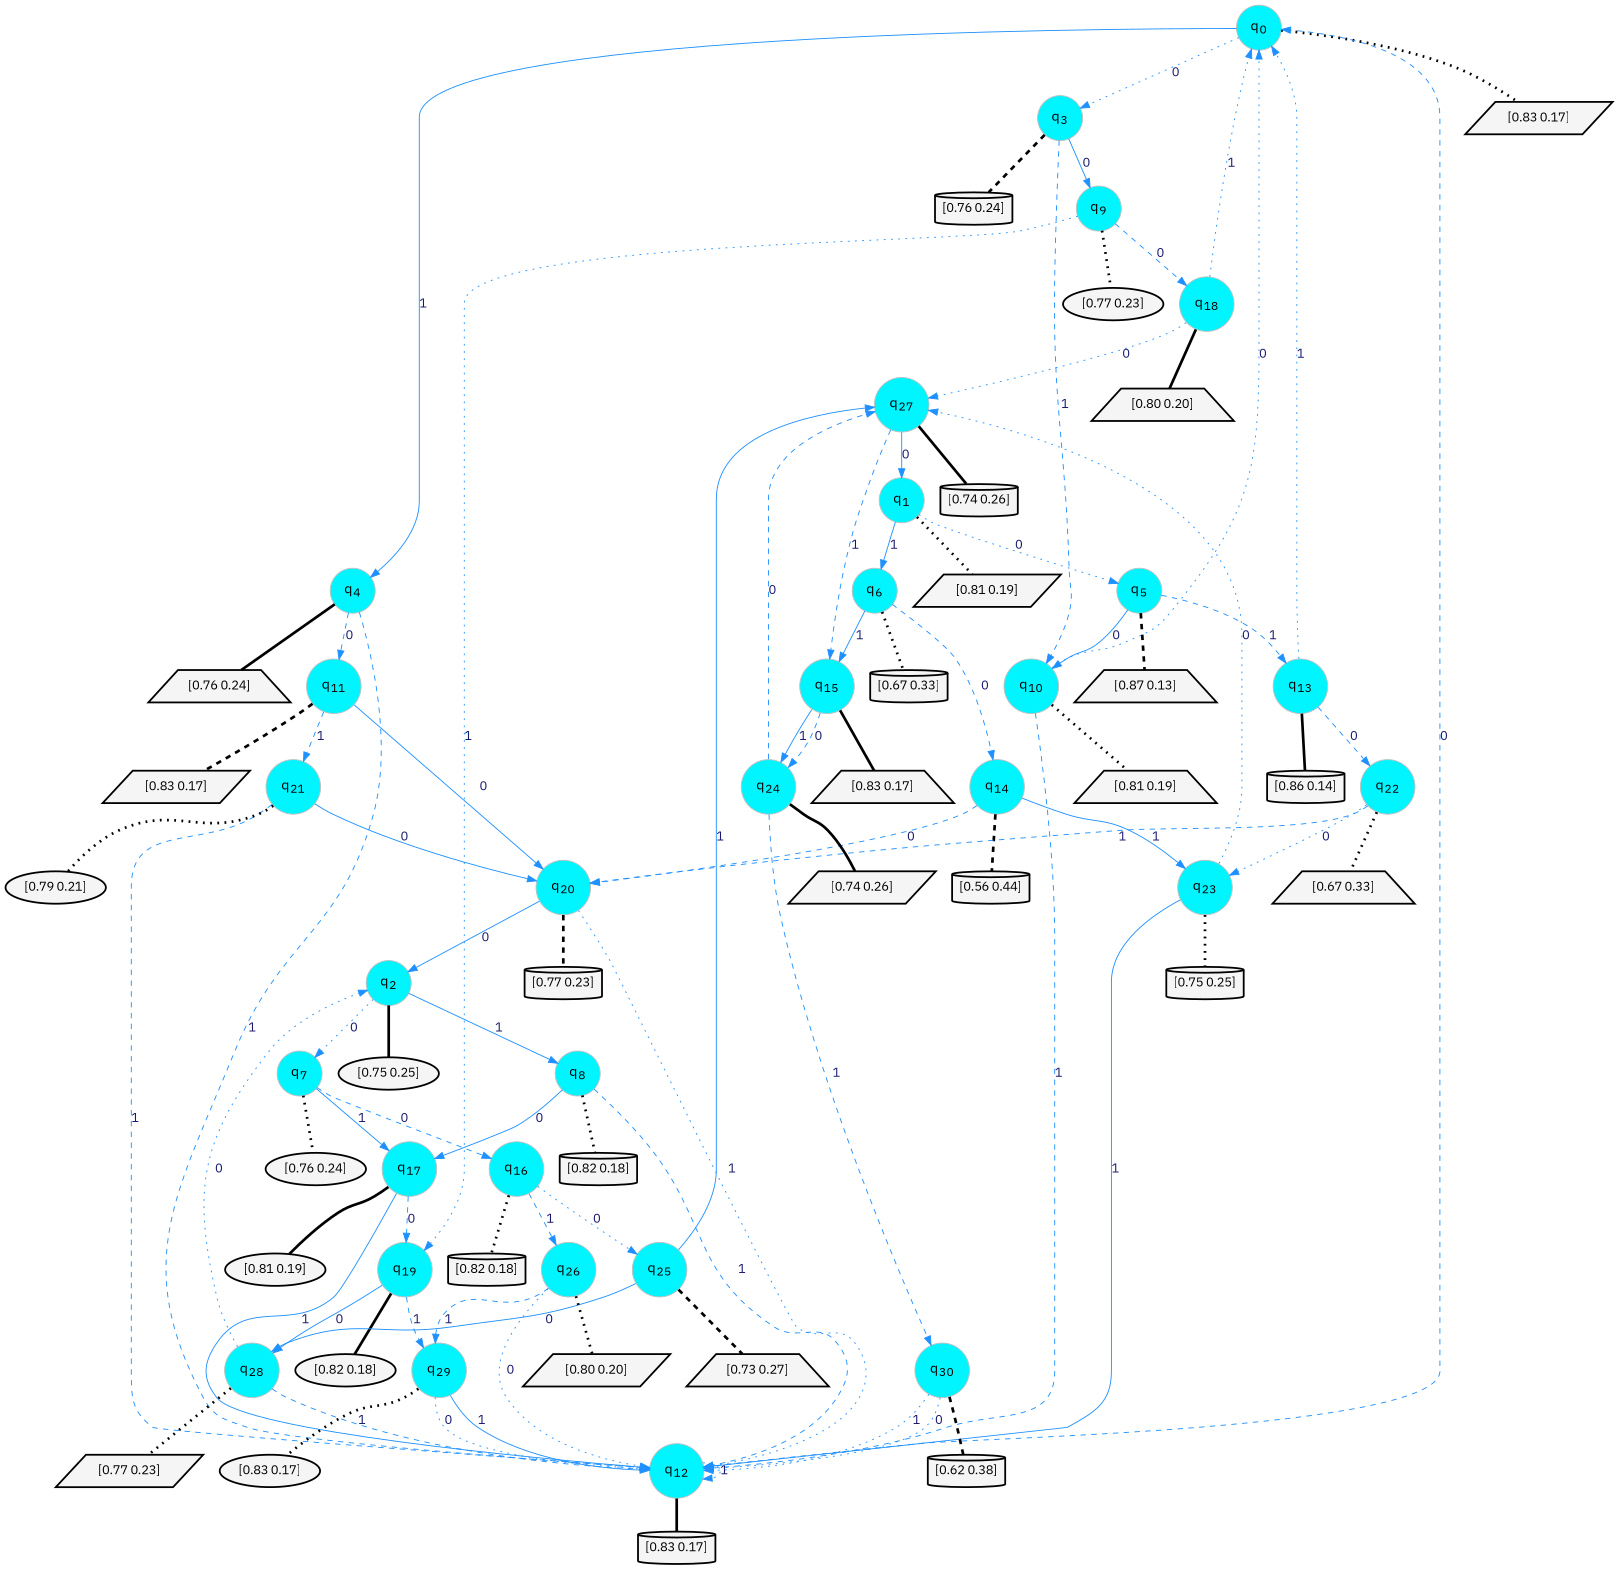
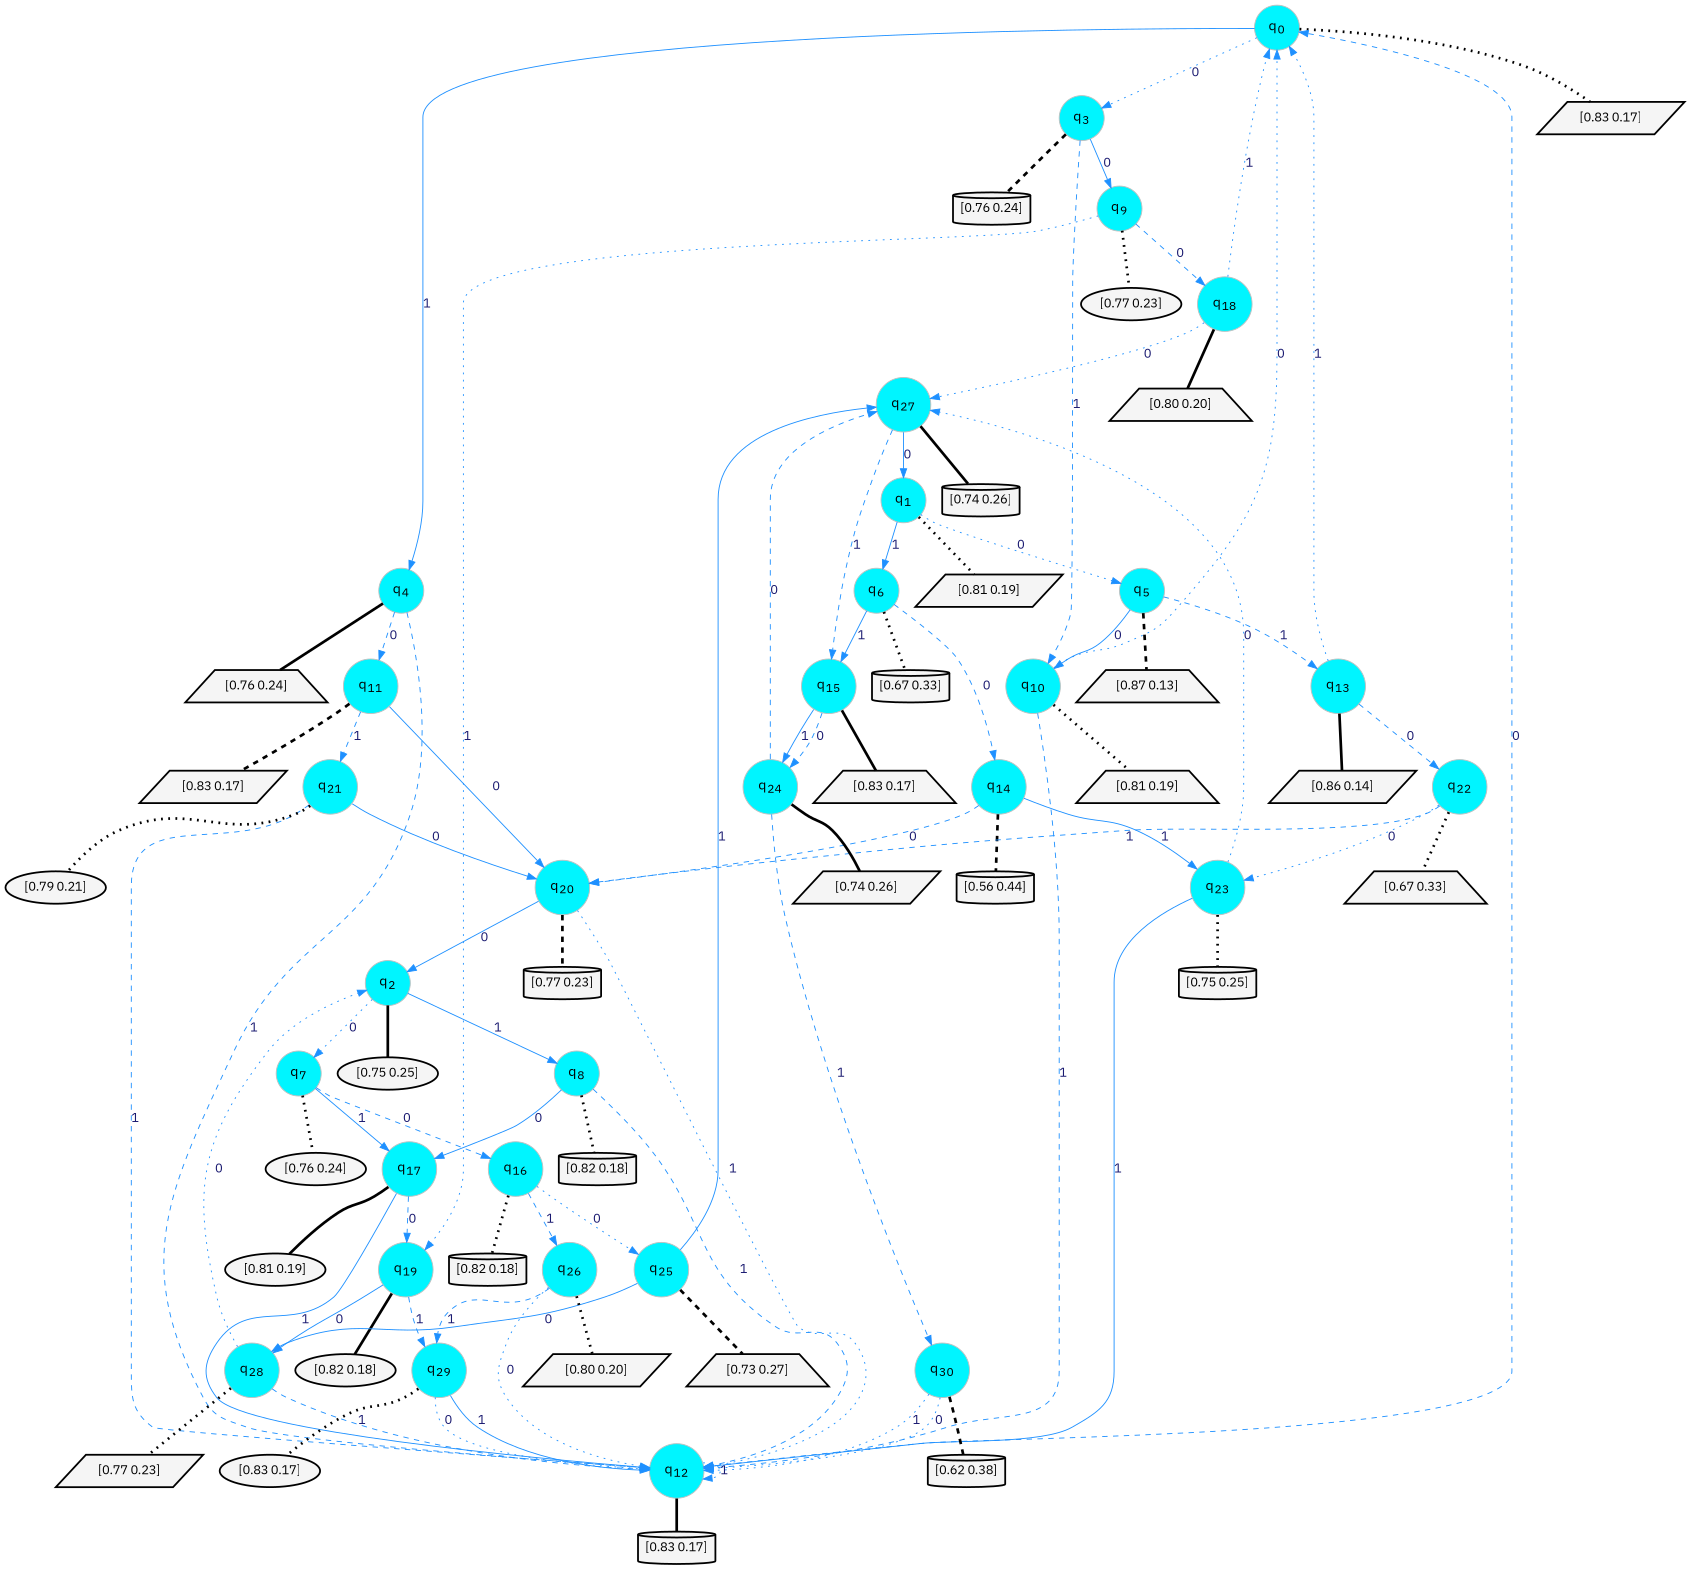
(1306, 787) -> (1343, 787)
